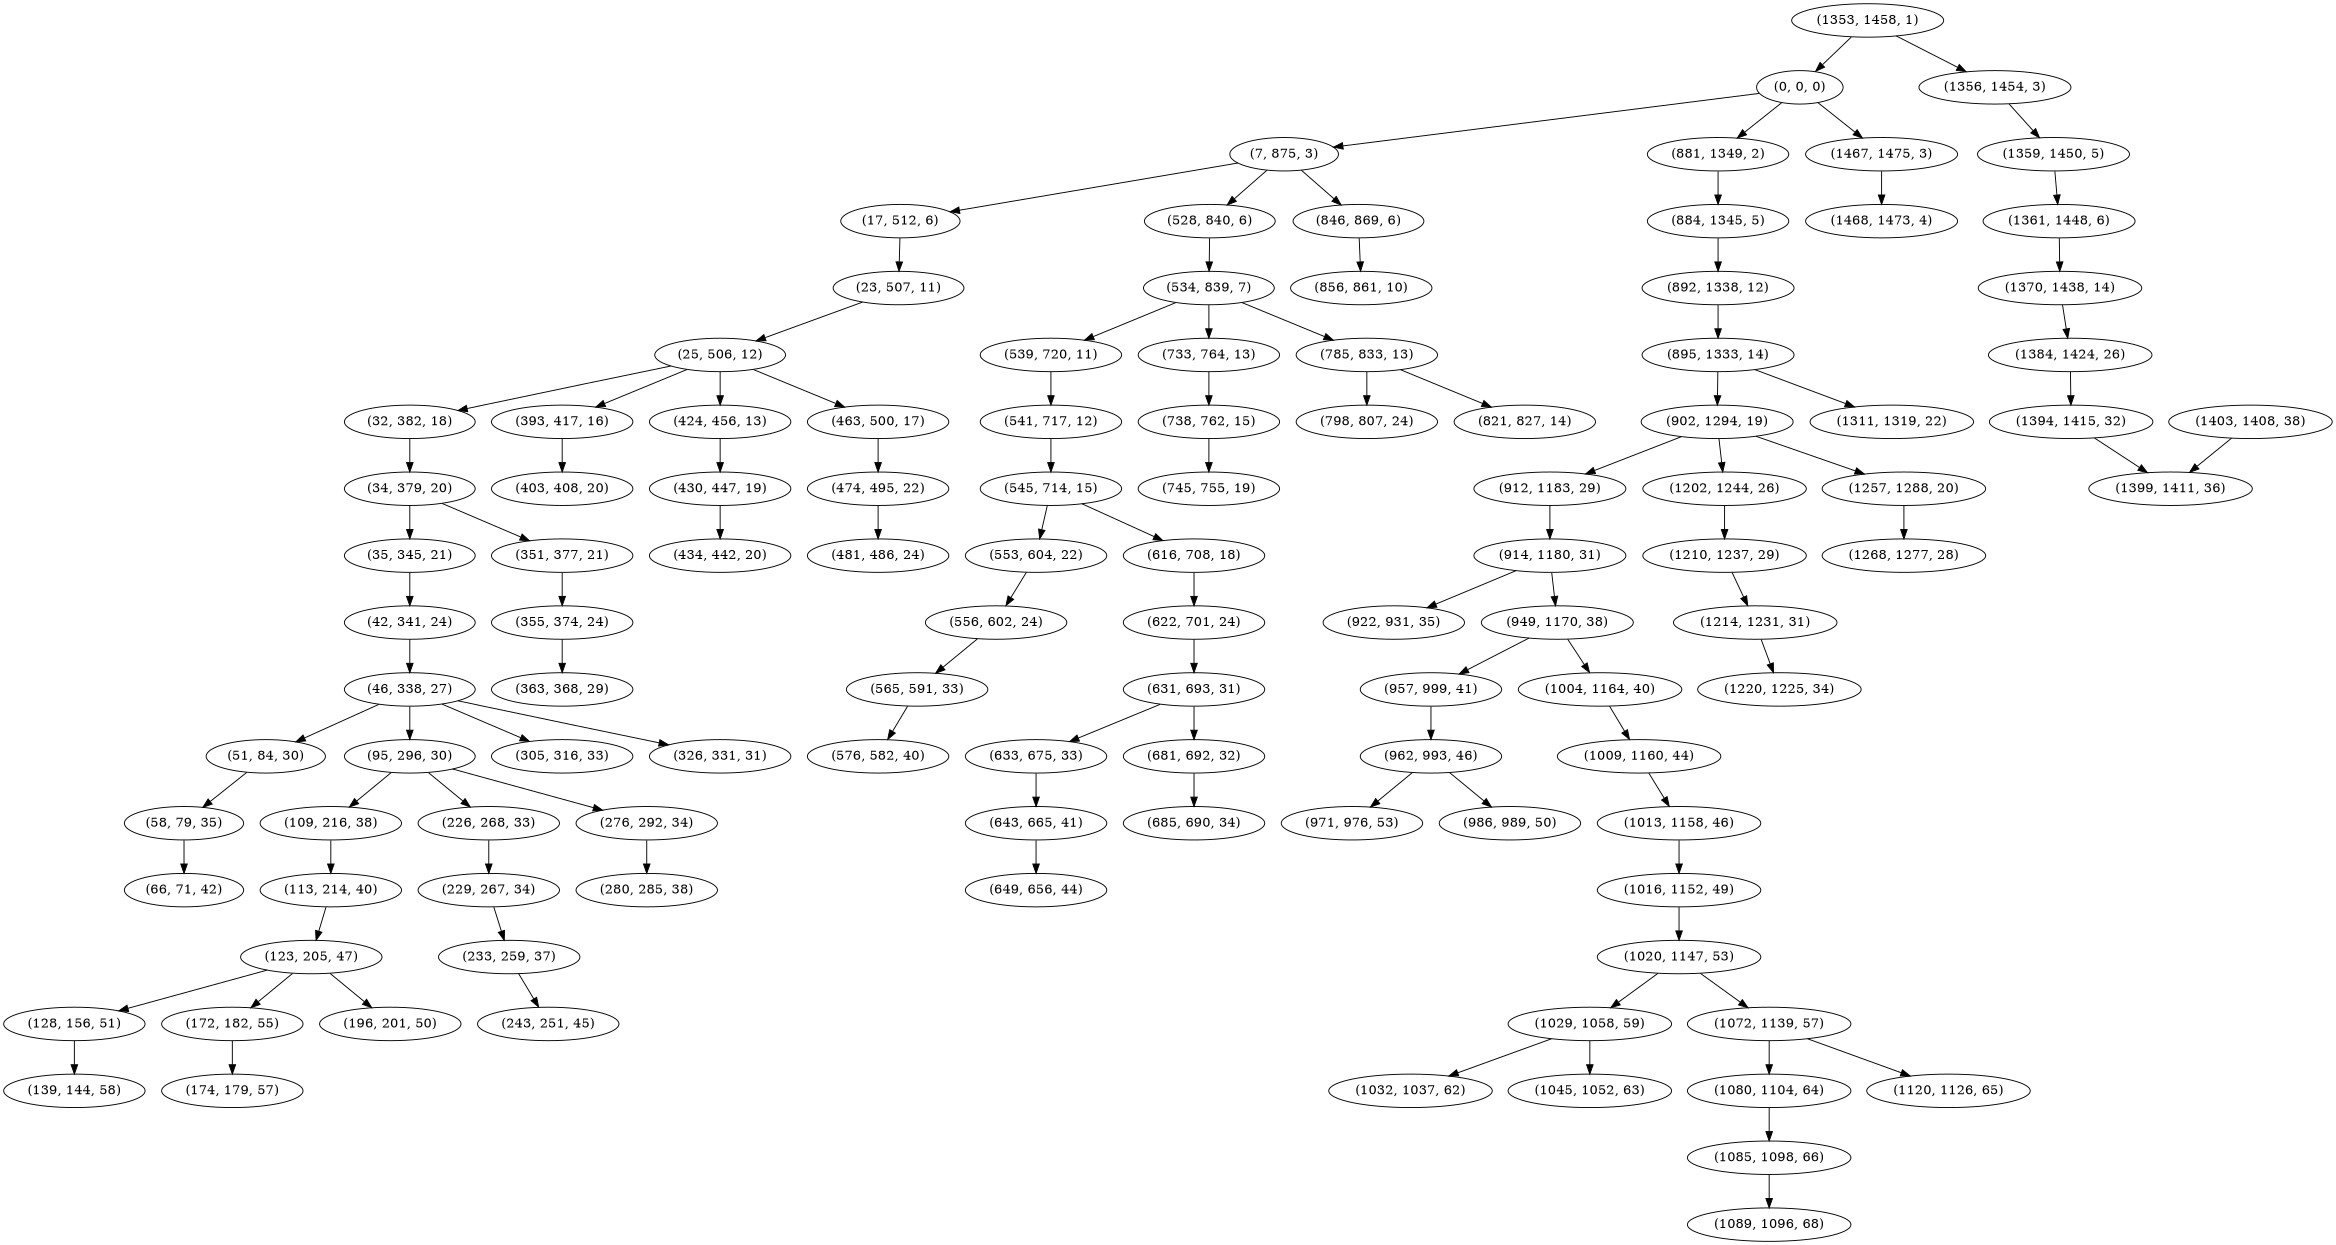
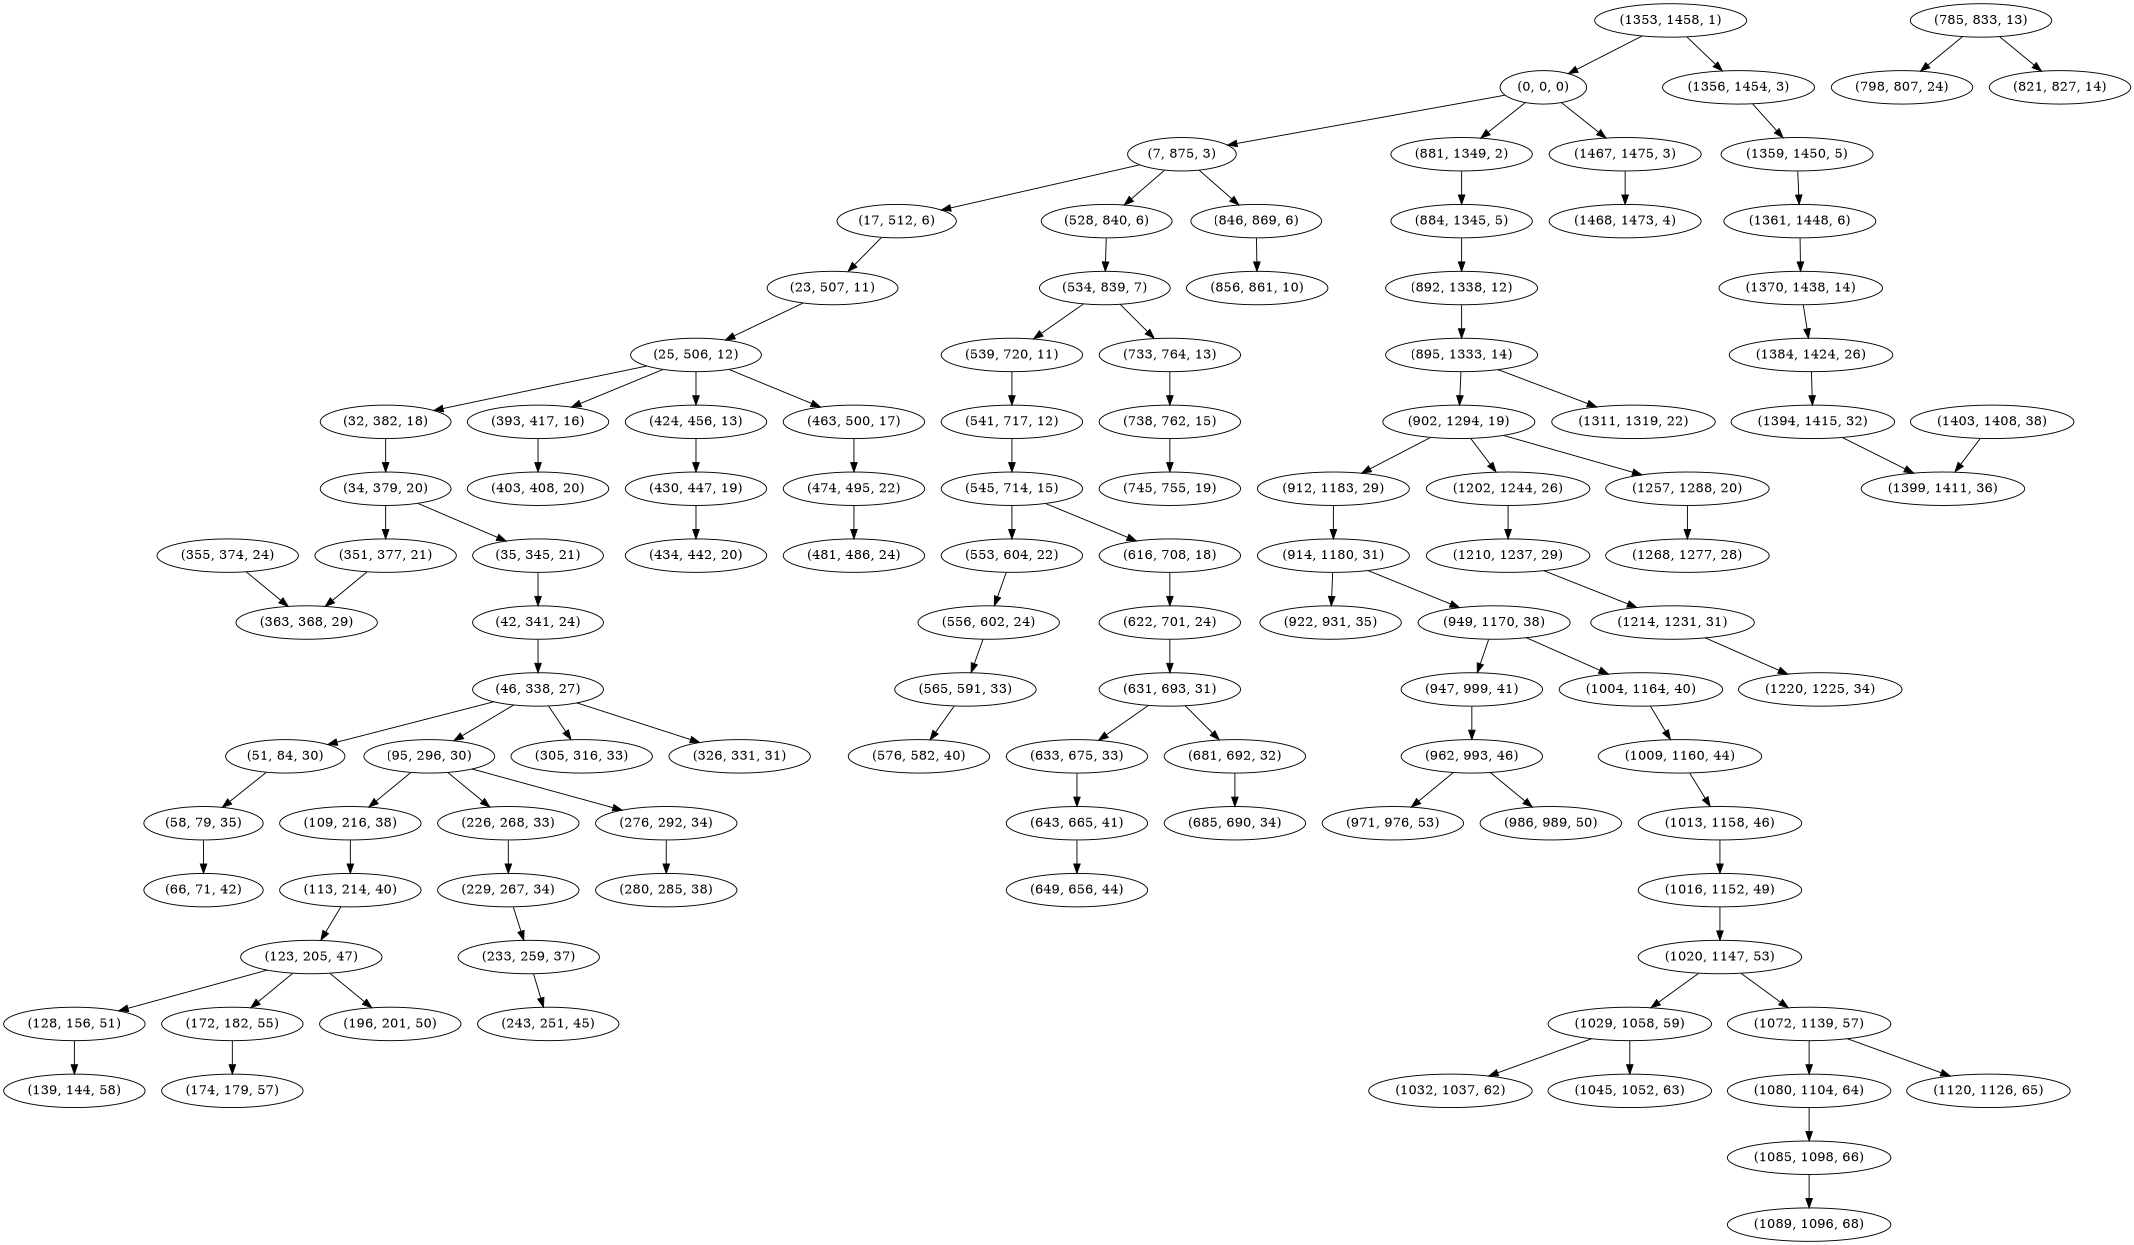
(1283, 320) -> none
(562, 585) -> (350, 586)
(1431, 689) -> (1472, 689)
